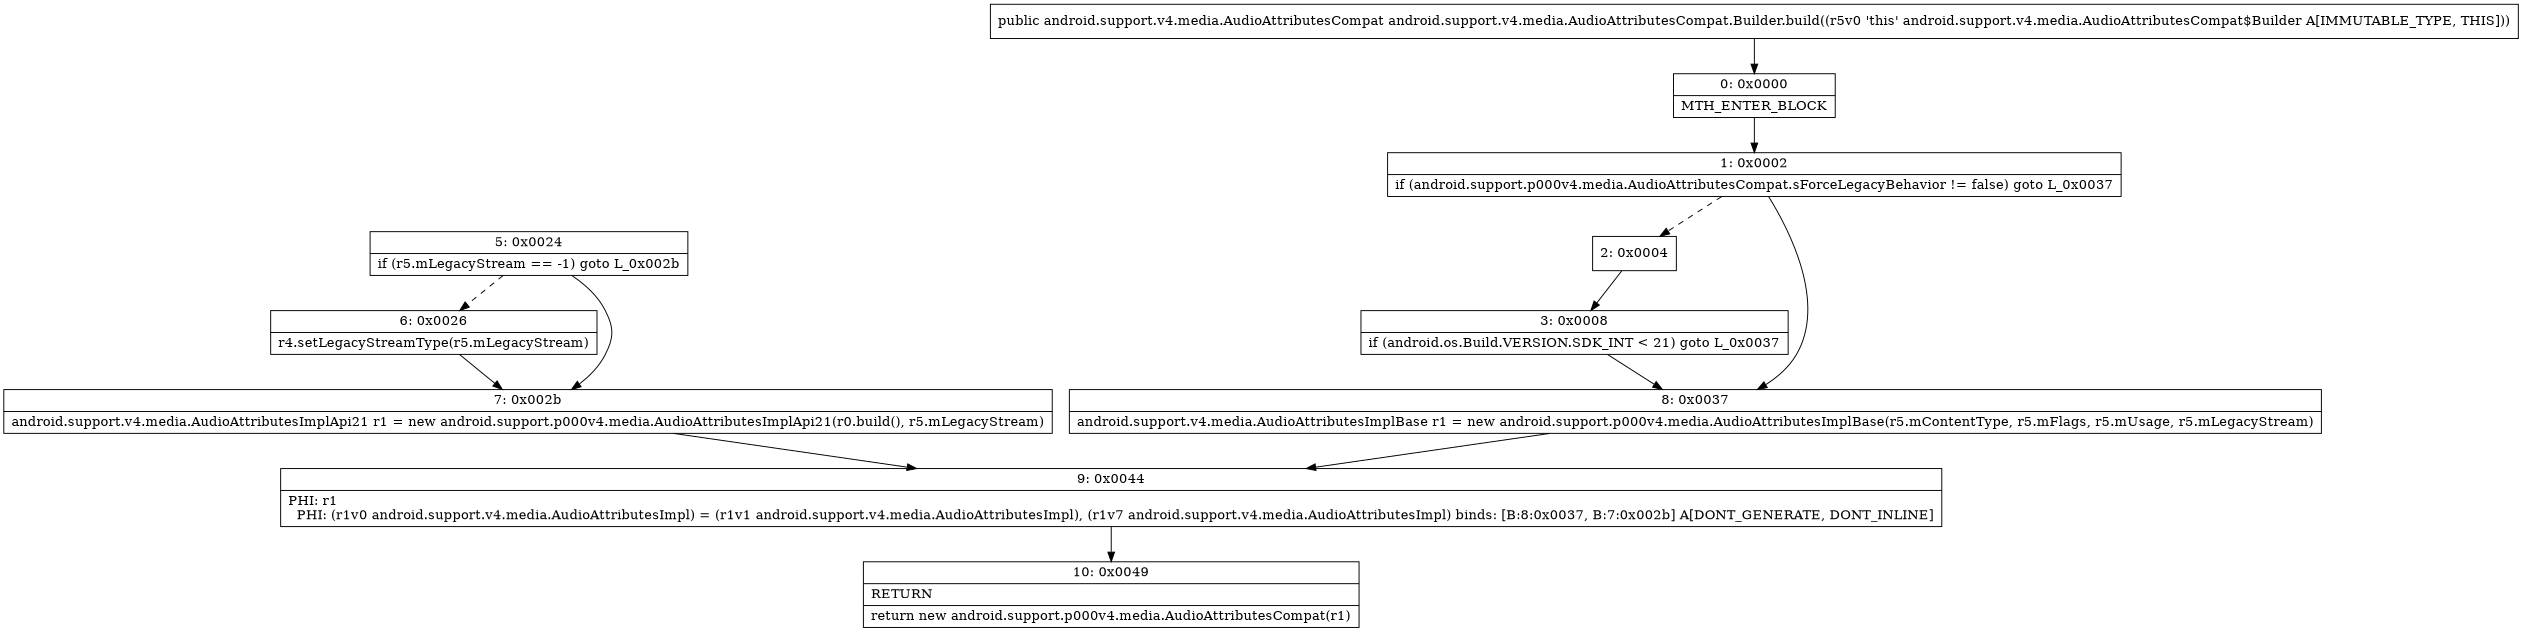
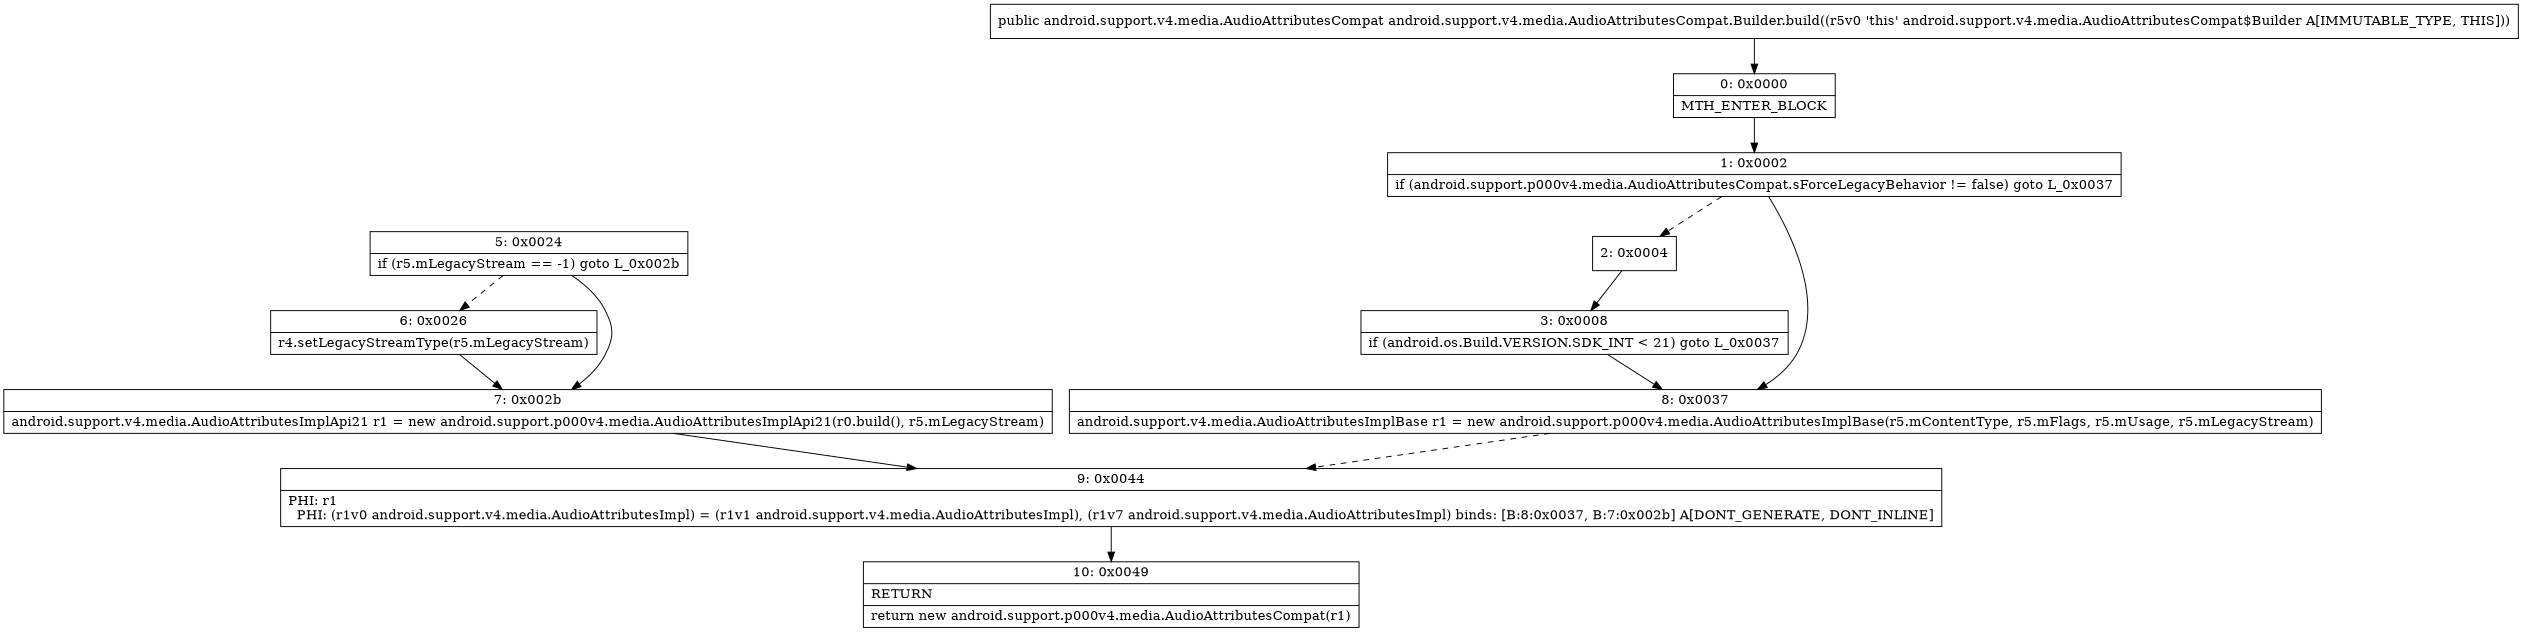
(1433, 450) -> (1433, 450)
